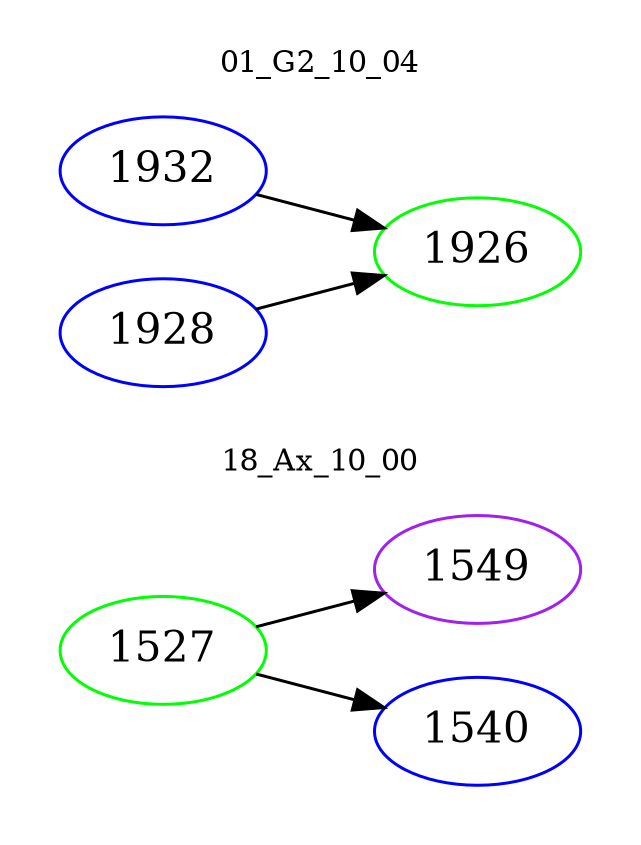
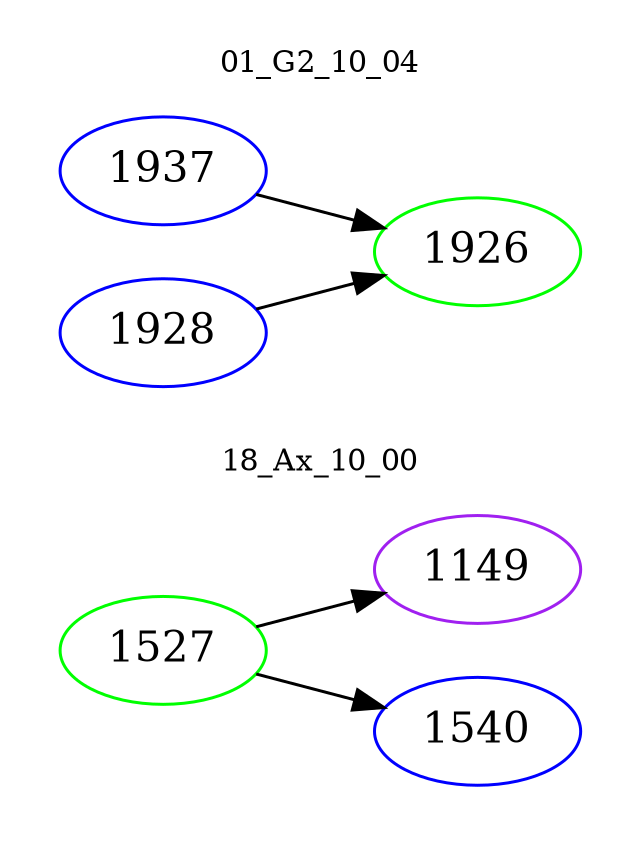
(163, 171) -> (163, 171)
(478, 569) -> (478, 569)
